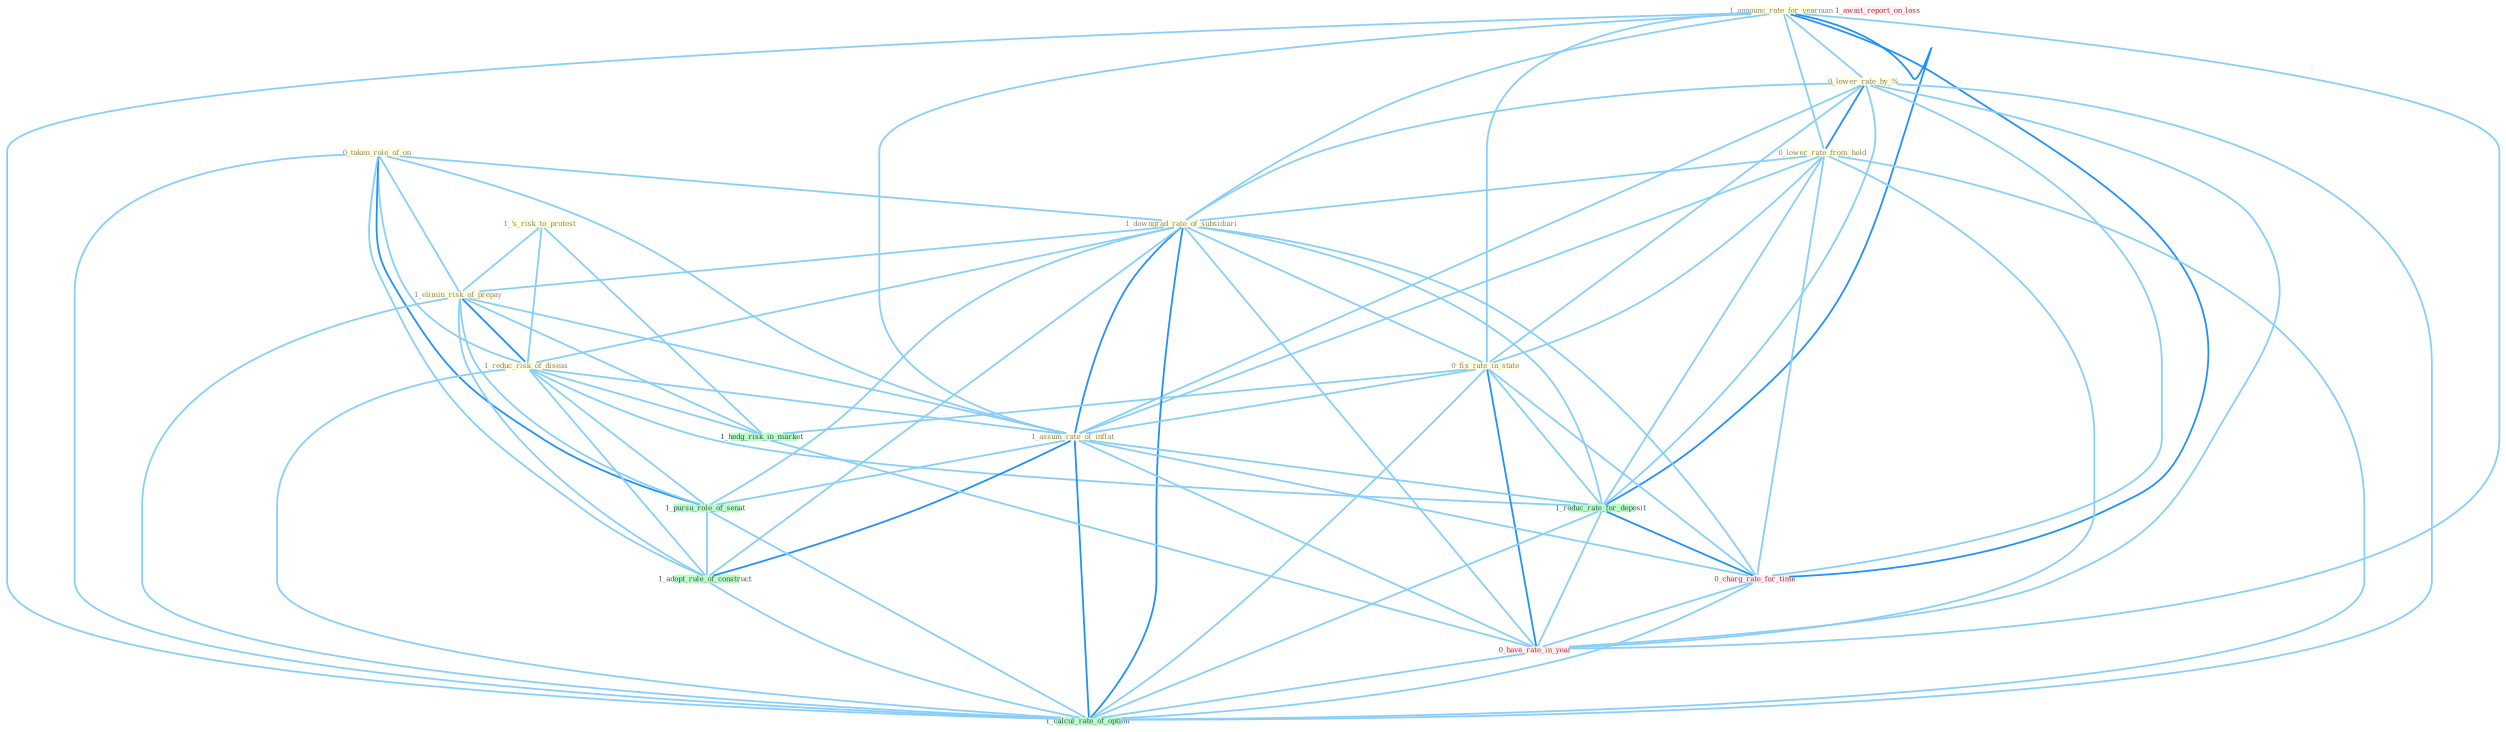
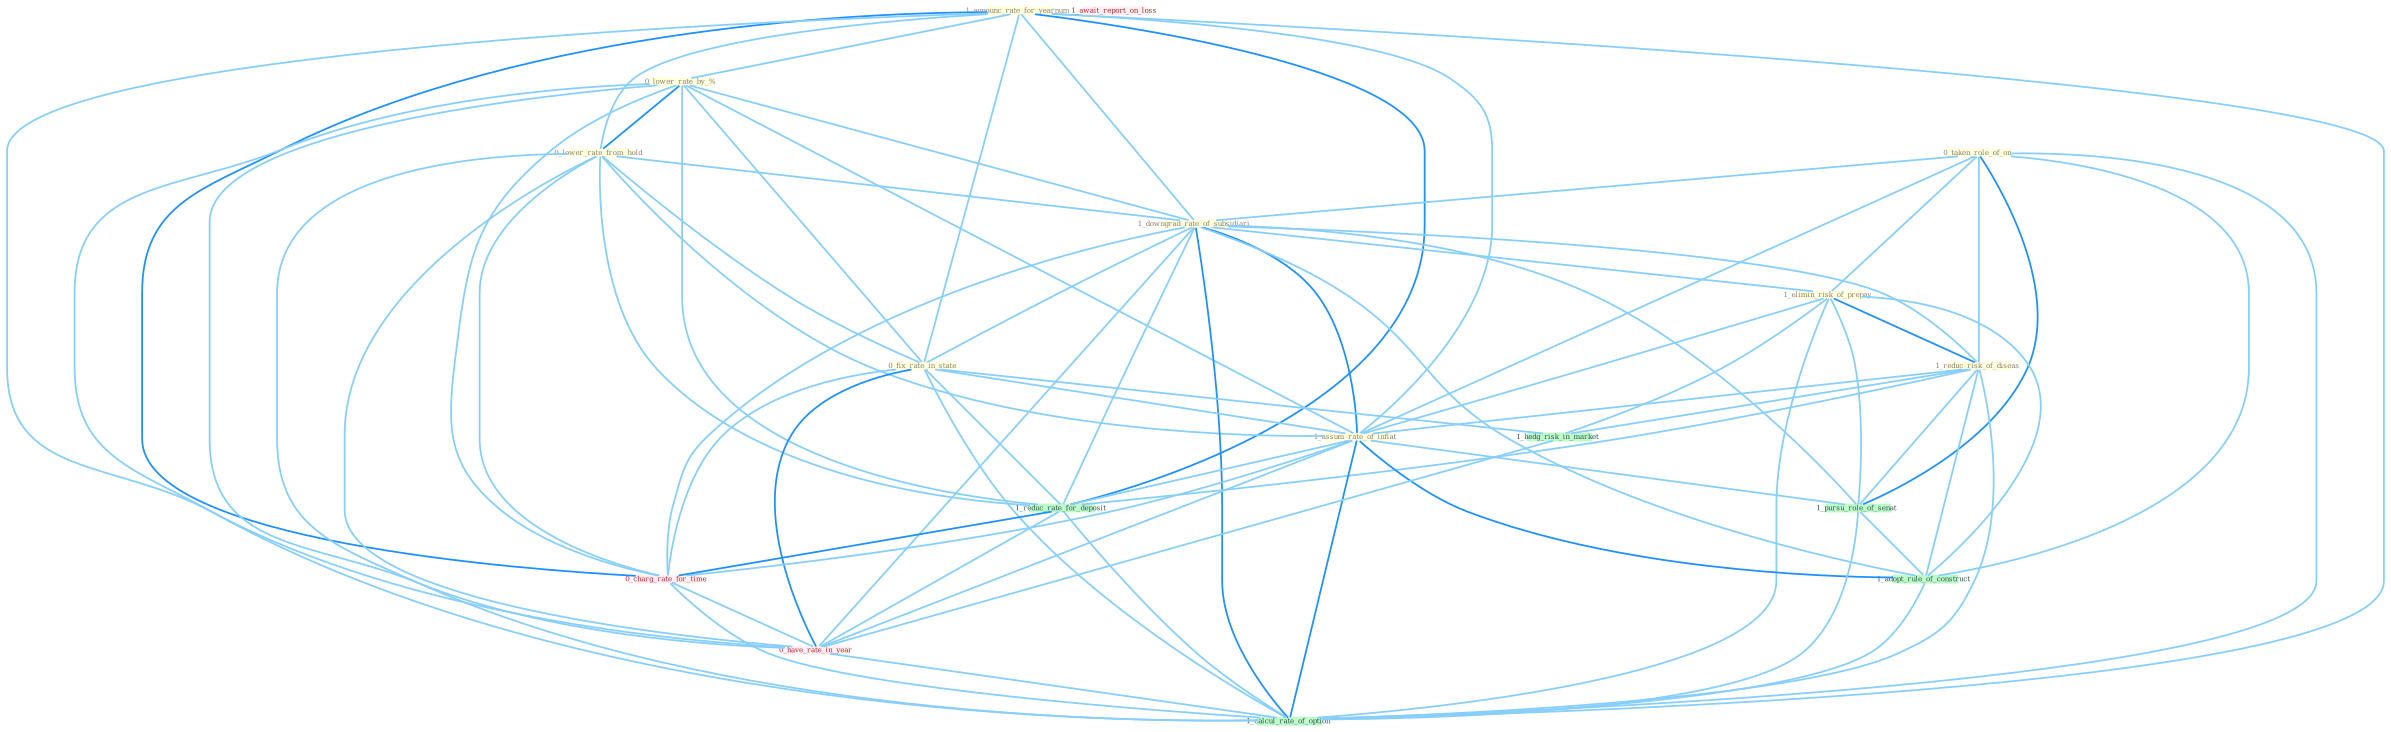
(542, 224) -> none
